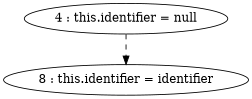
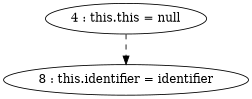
(126, 19) -> (126, 19)
